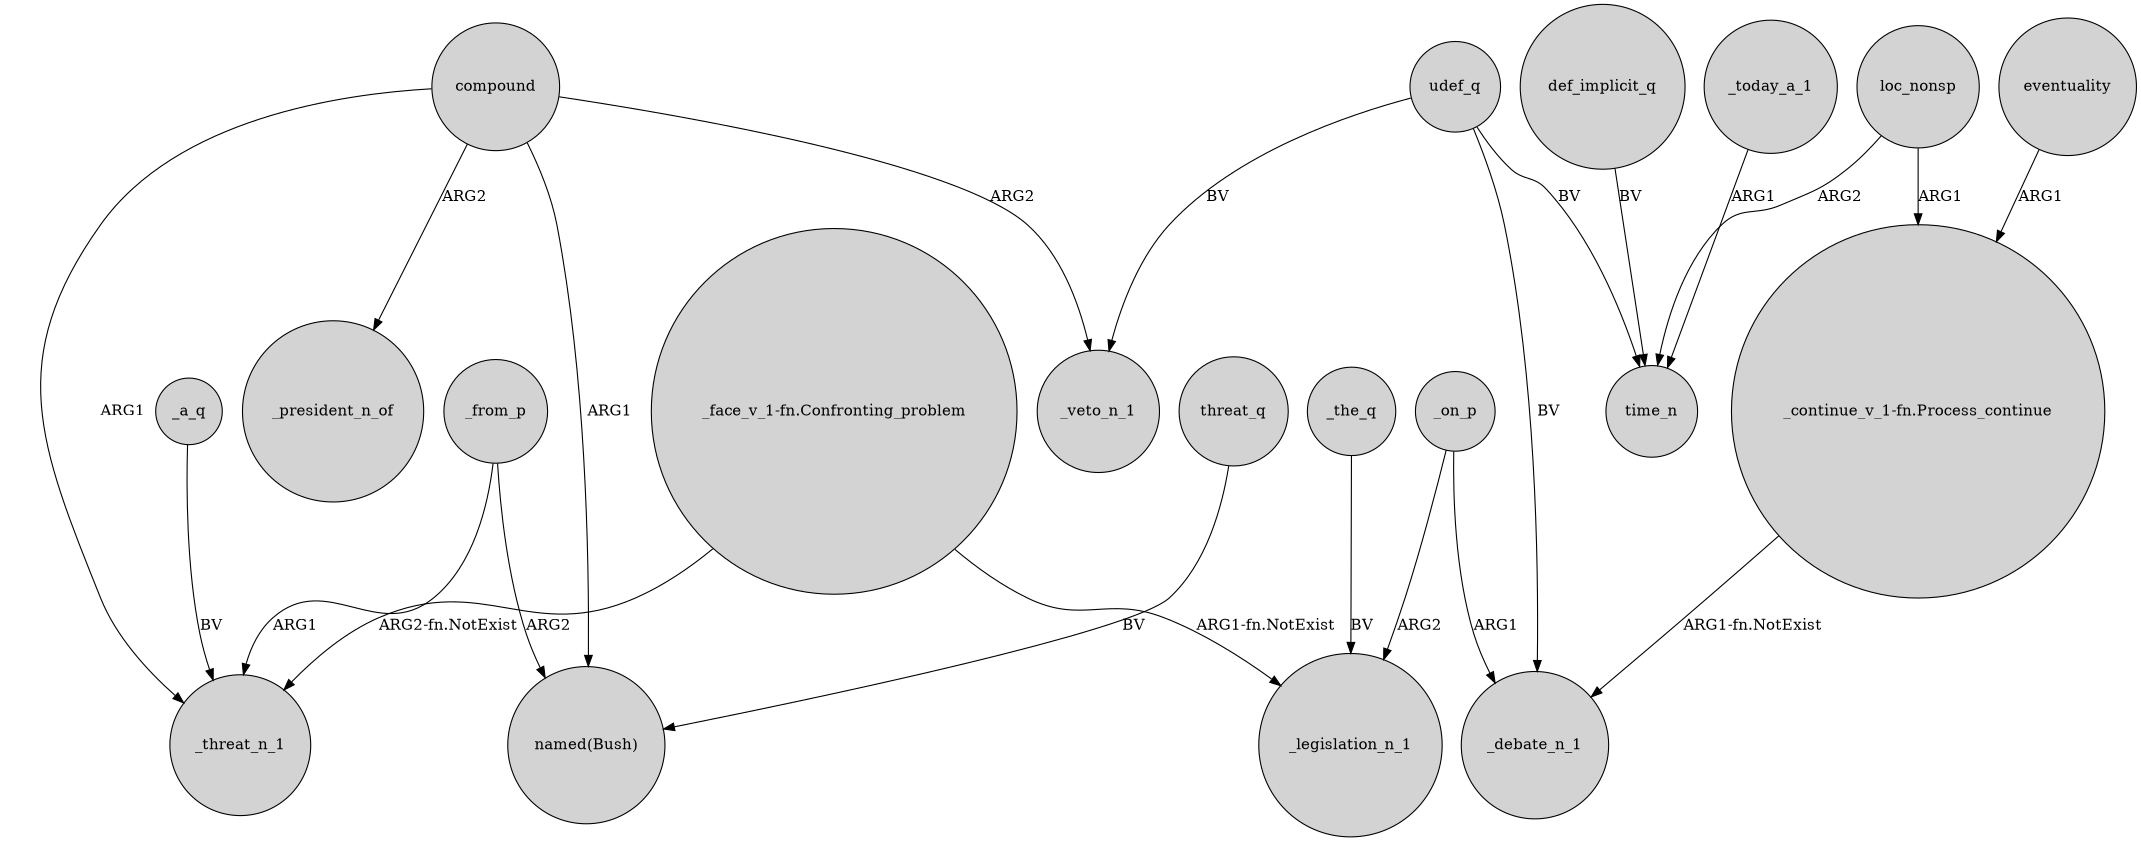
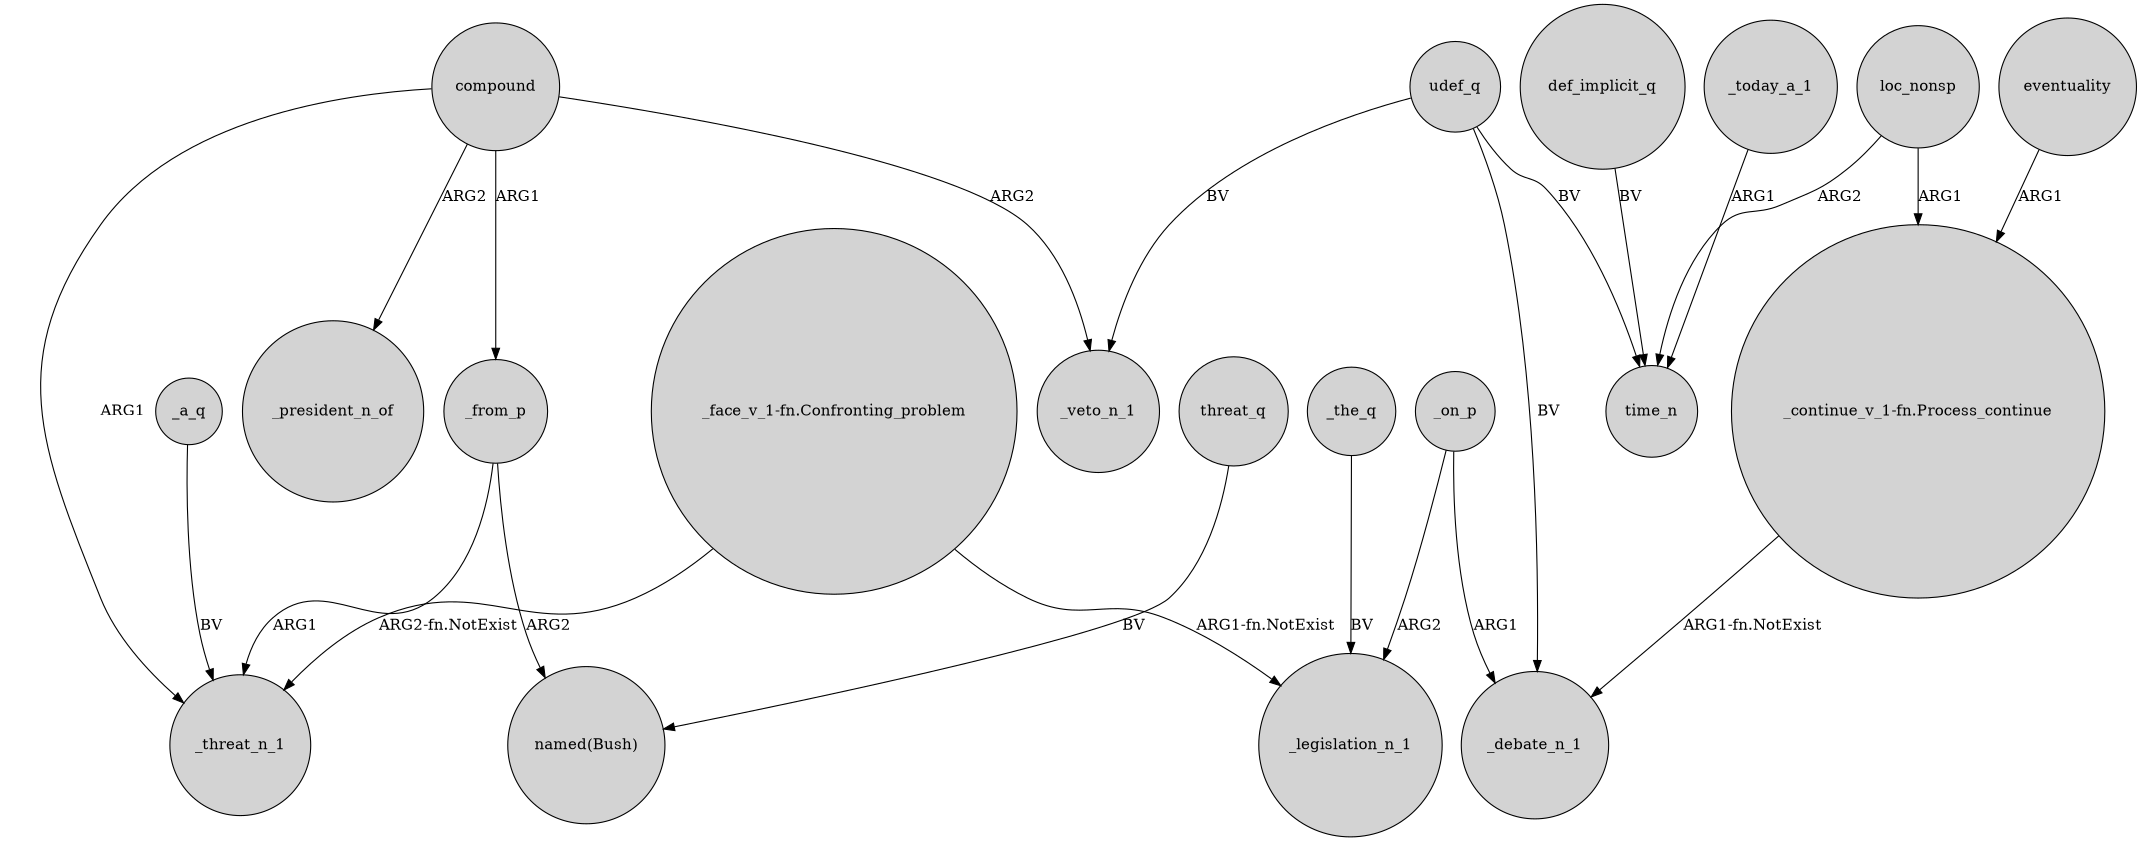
(579, 396) -> (496, 250)
